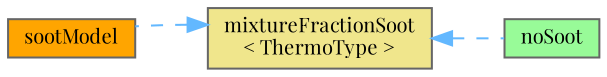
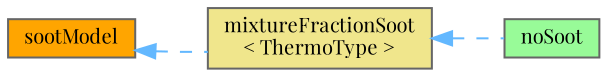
(161, 25) -> (182, 52)
